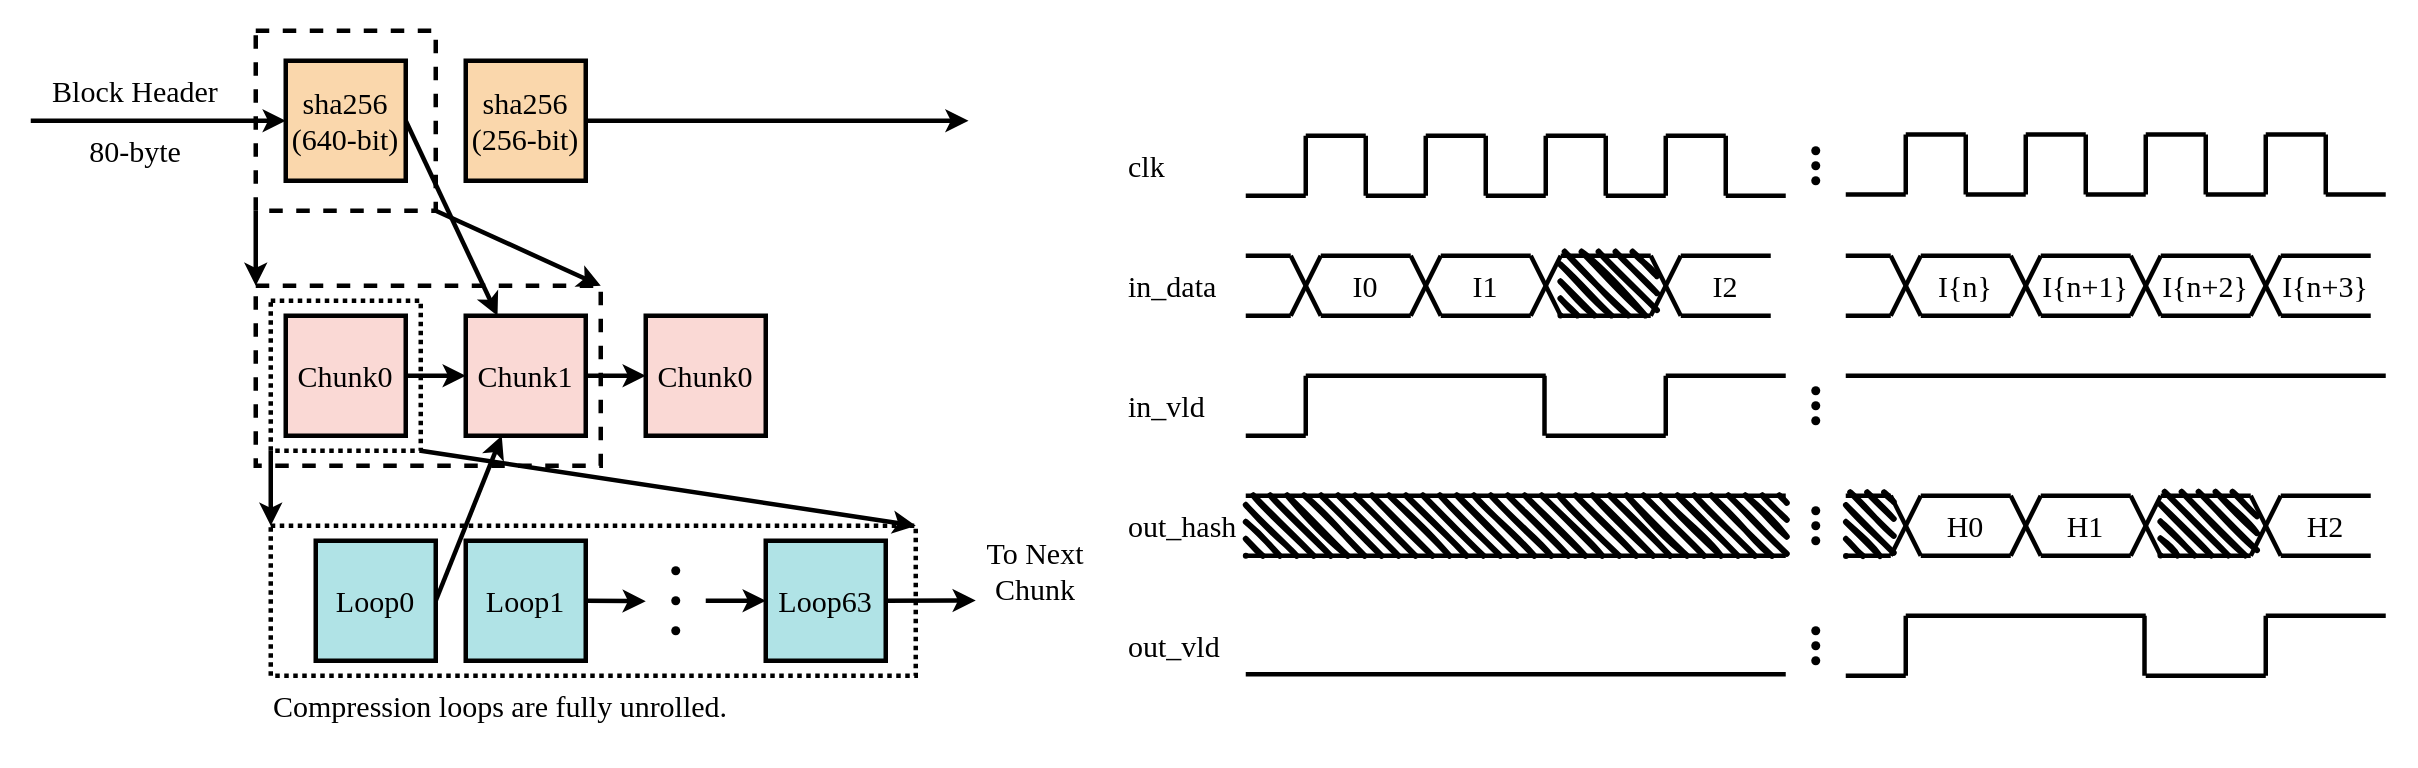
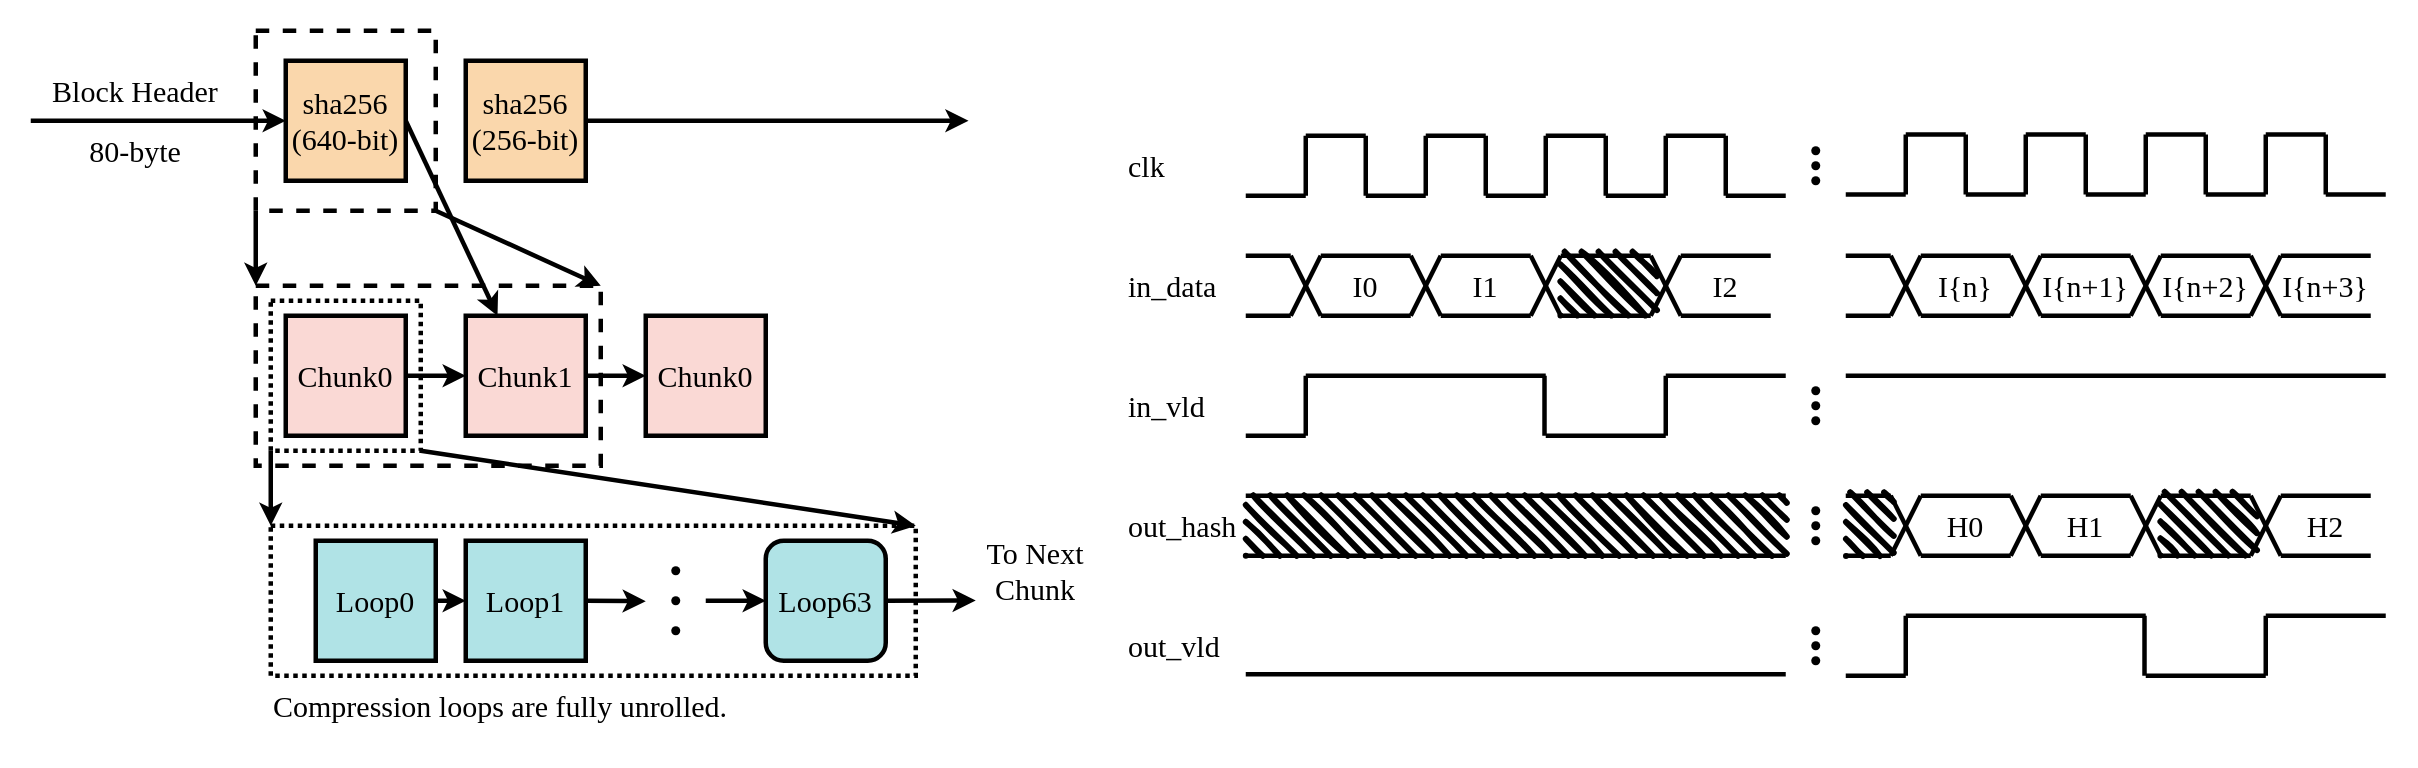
(466, 525) -> (443, 601)
(826, 601) -> (826, 601)
